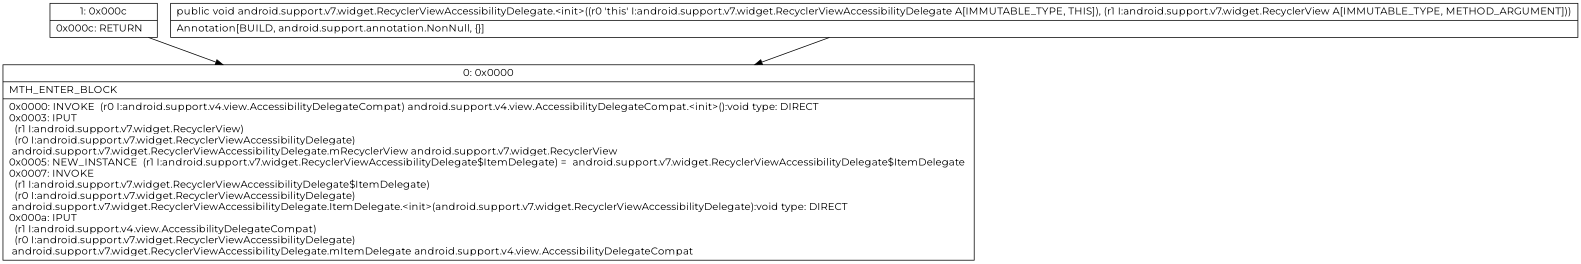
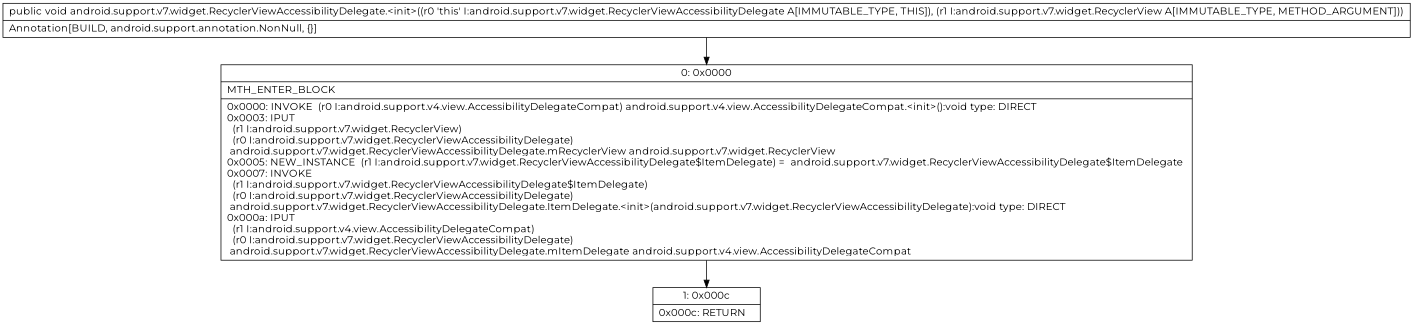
(182, 50) -> (707, 270)
